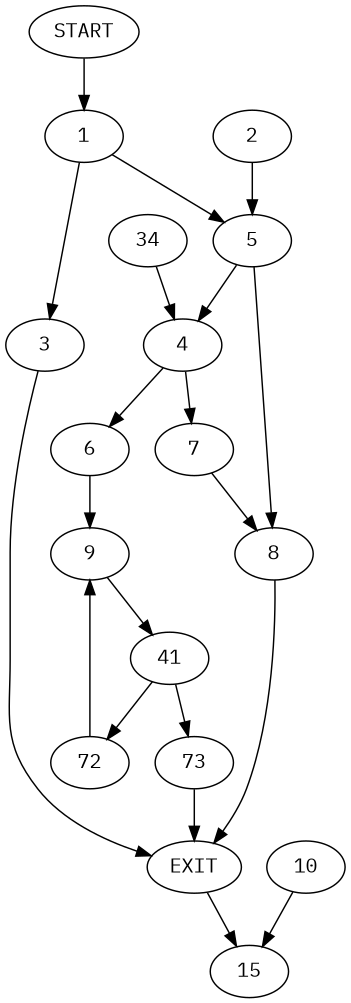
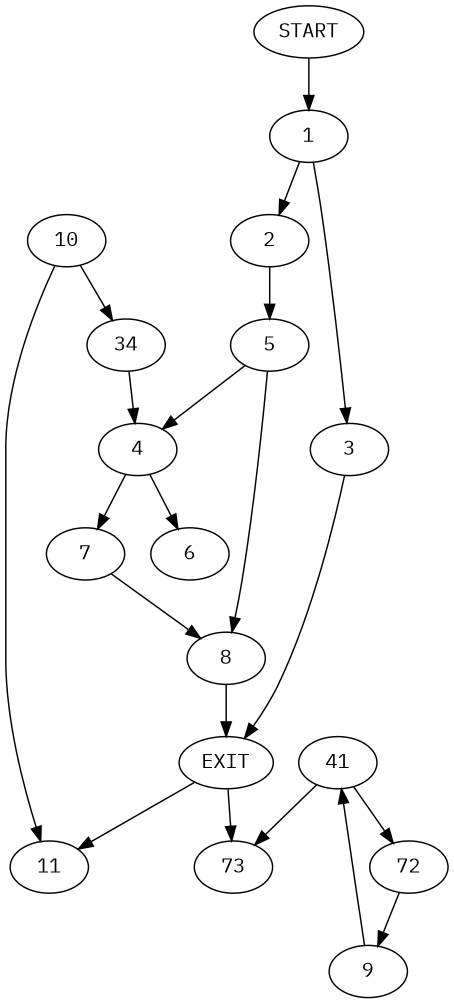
(162, 185) -> (292, 181)
none -> (93, 287)
(90, 495) -> none
(194, 808) -> (229, 808)
(249, 972) -> (49, 867)
